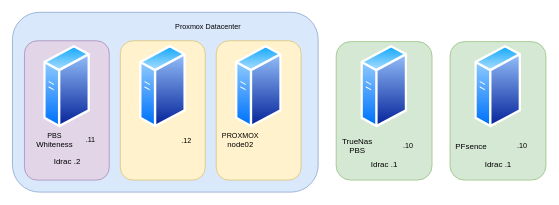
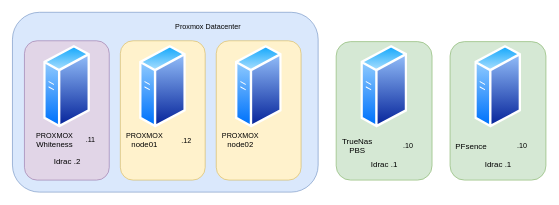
(55, 140) -> (55, 140)
none -> (144, 140)
